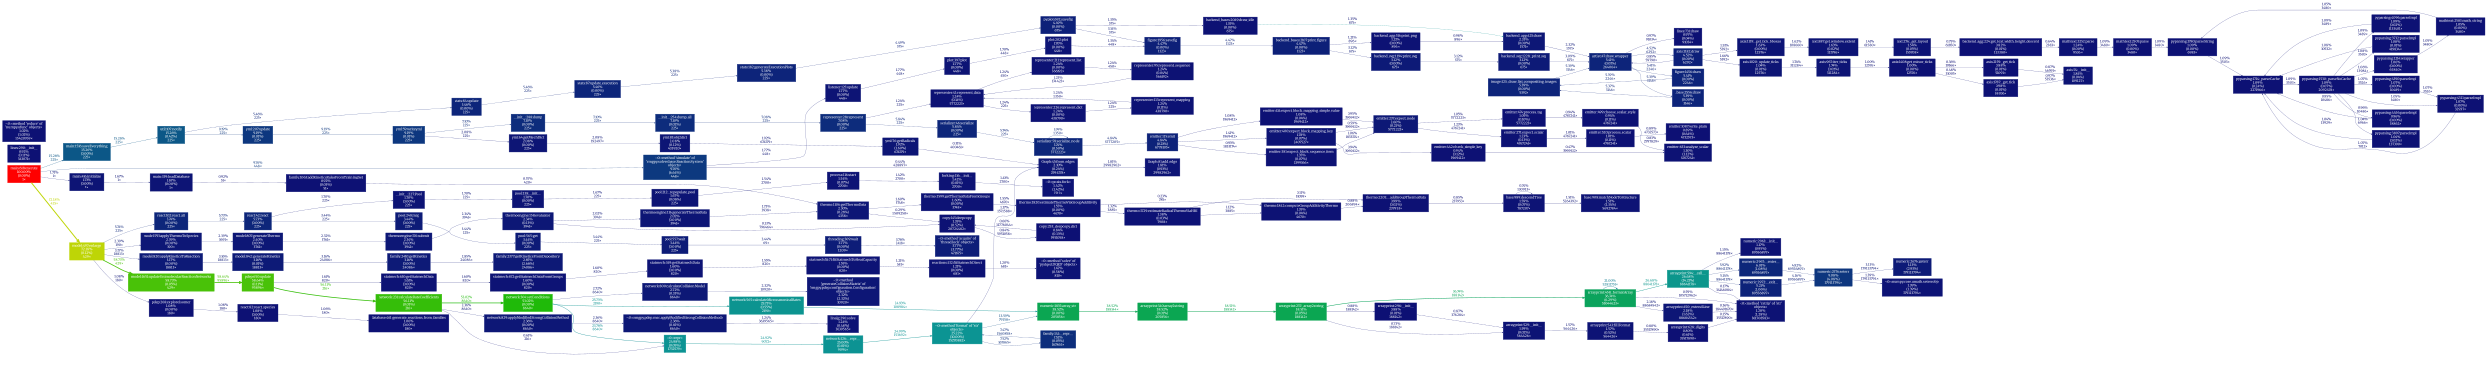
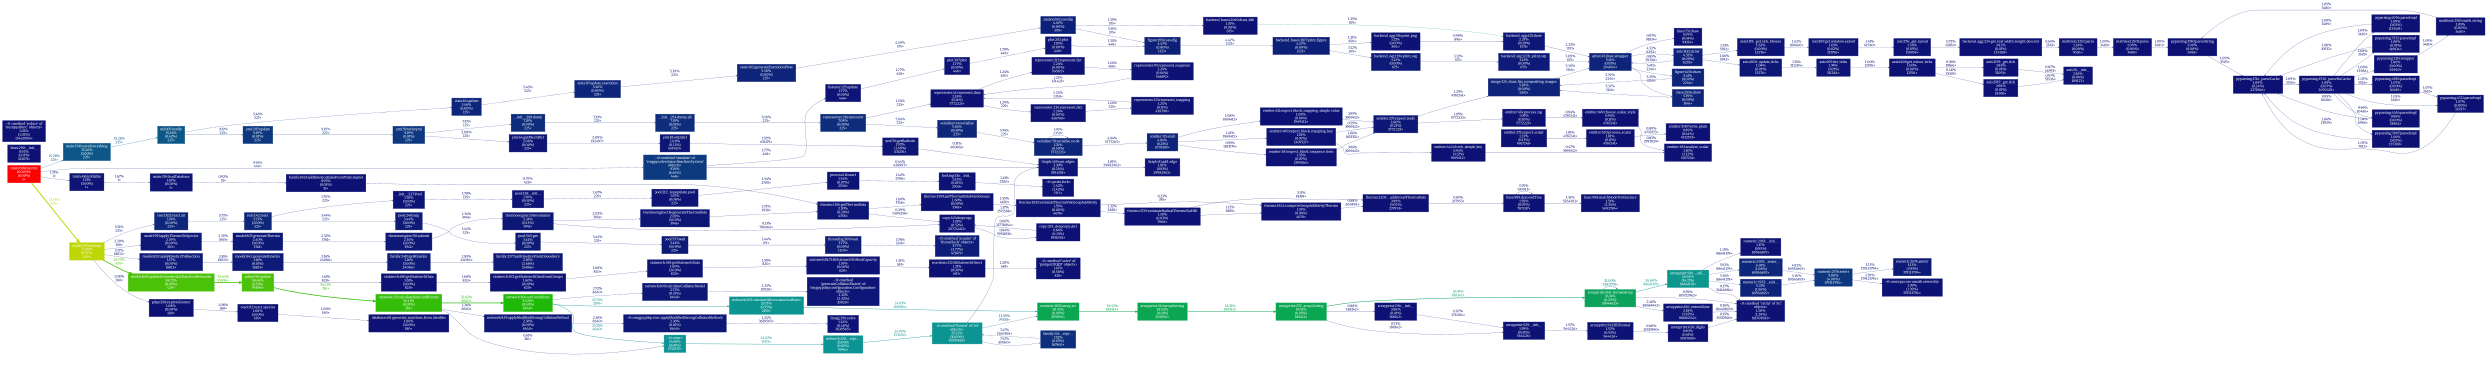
(1459, 133) -> (1452, 106)
(1761, 288) -> (1761, 288)
